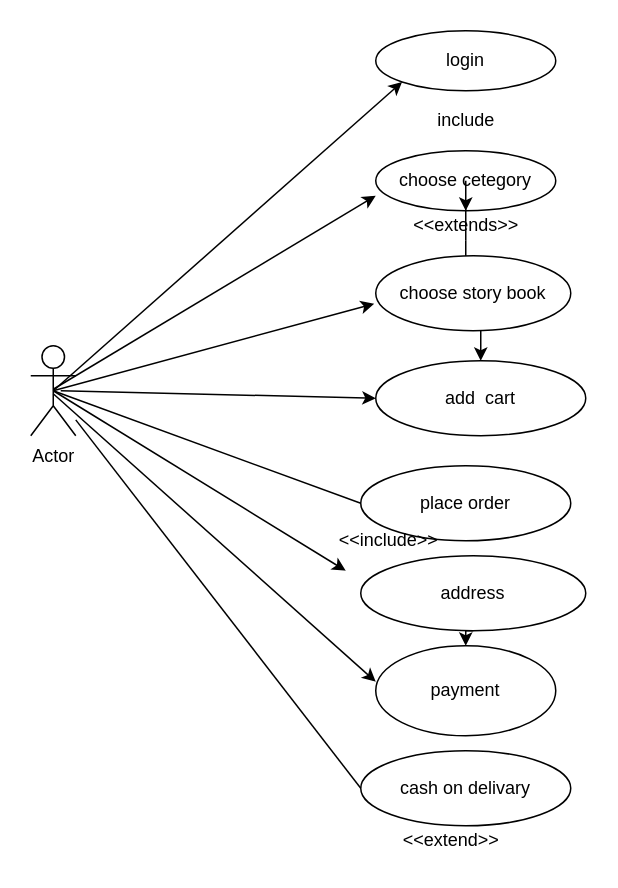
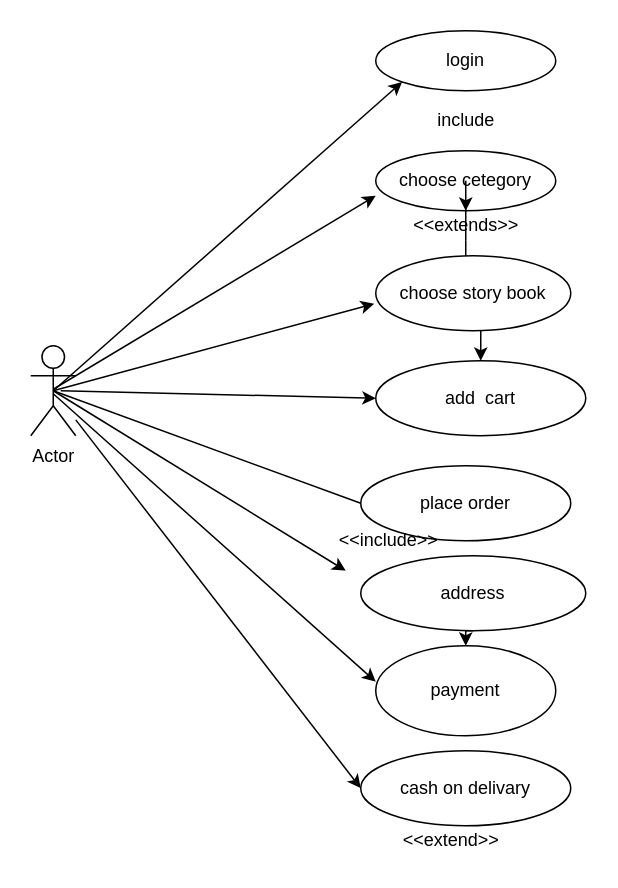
(356, 782) -> (354, 779)
